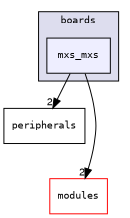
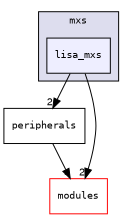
(79, 21) -> (79, 21)
(79, 56) -> (79, 56)
none -> (59, 157)
